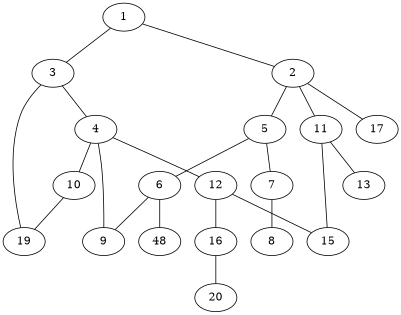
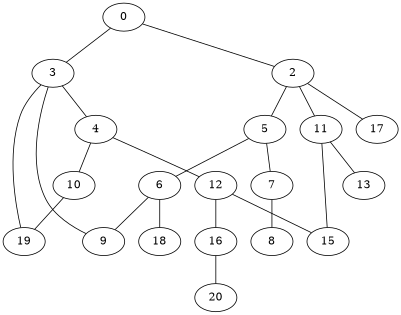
(124, 17) -> (124, 17)
(103, 185) -> (37, 170)
(160, 242) -> (160, 242)
